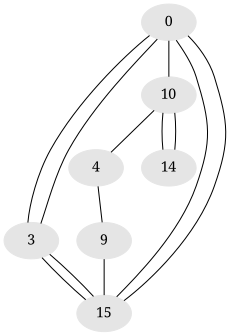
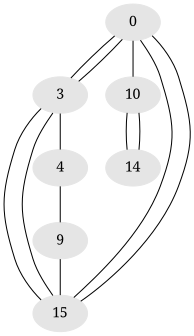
(133, 131) -> (60, 132)
